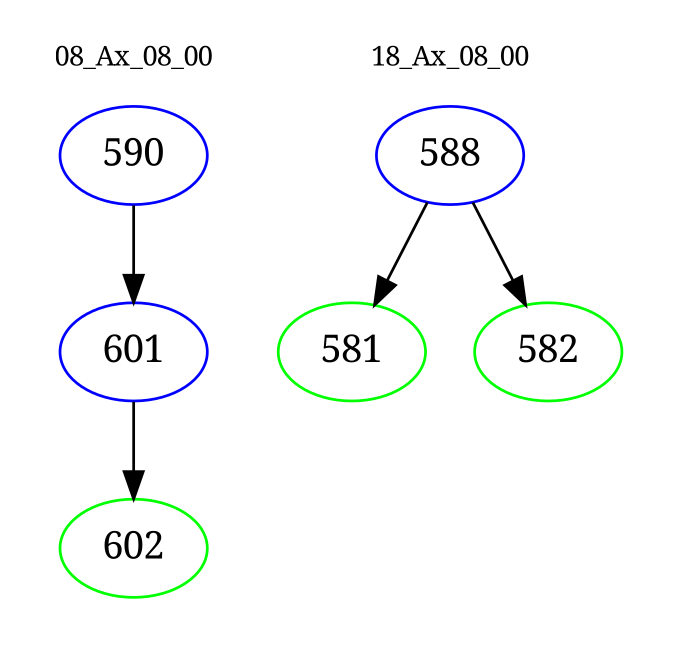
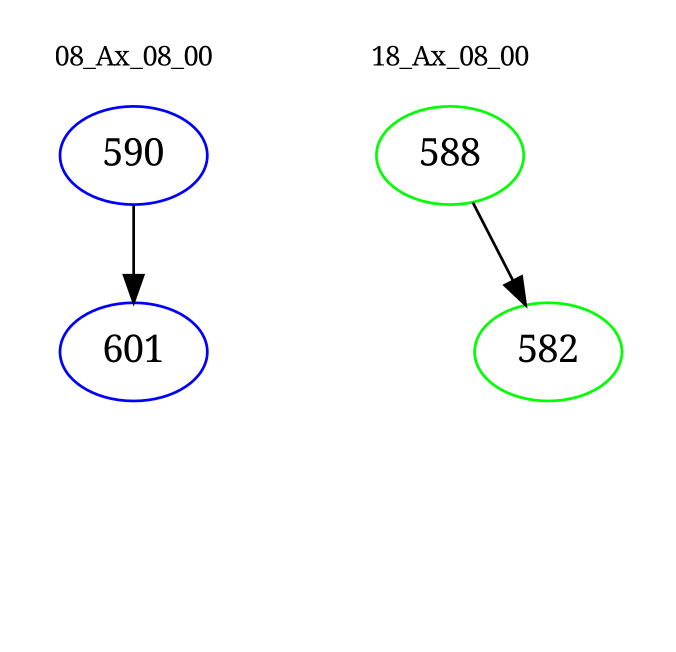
(450, 155) -> (450, 155)
(352, 352) -> none
(134, 548) -> none
